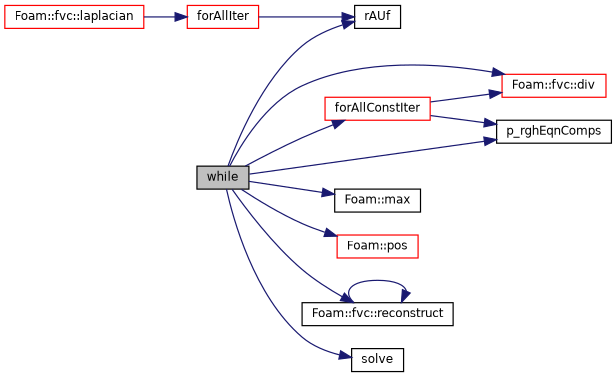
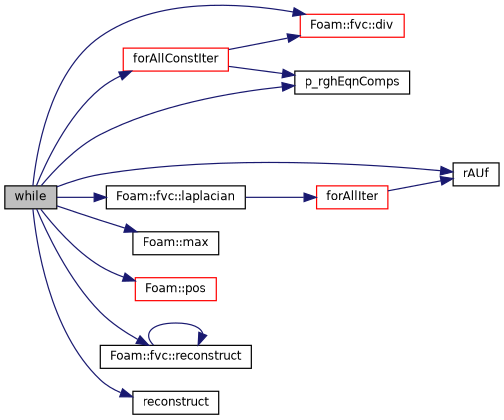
(74, 17) -> (176, 197)
none -> (75, 197)
(378, 360) -> (176, 403)
